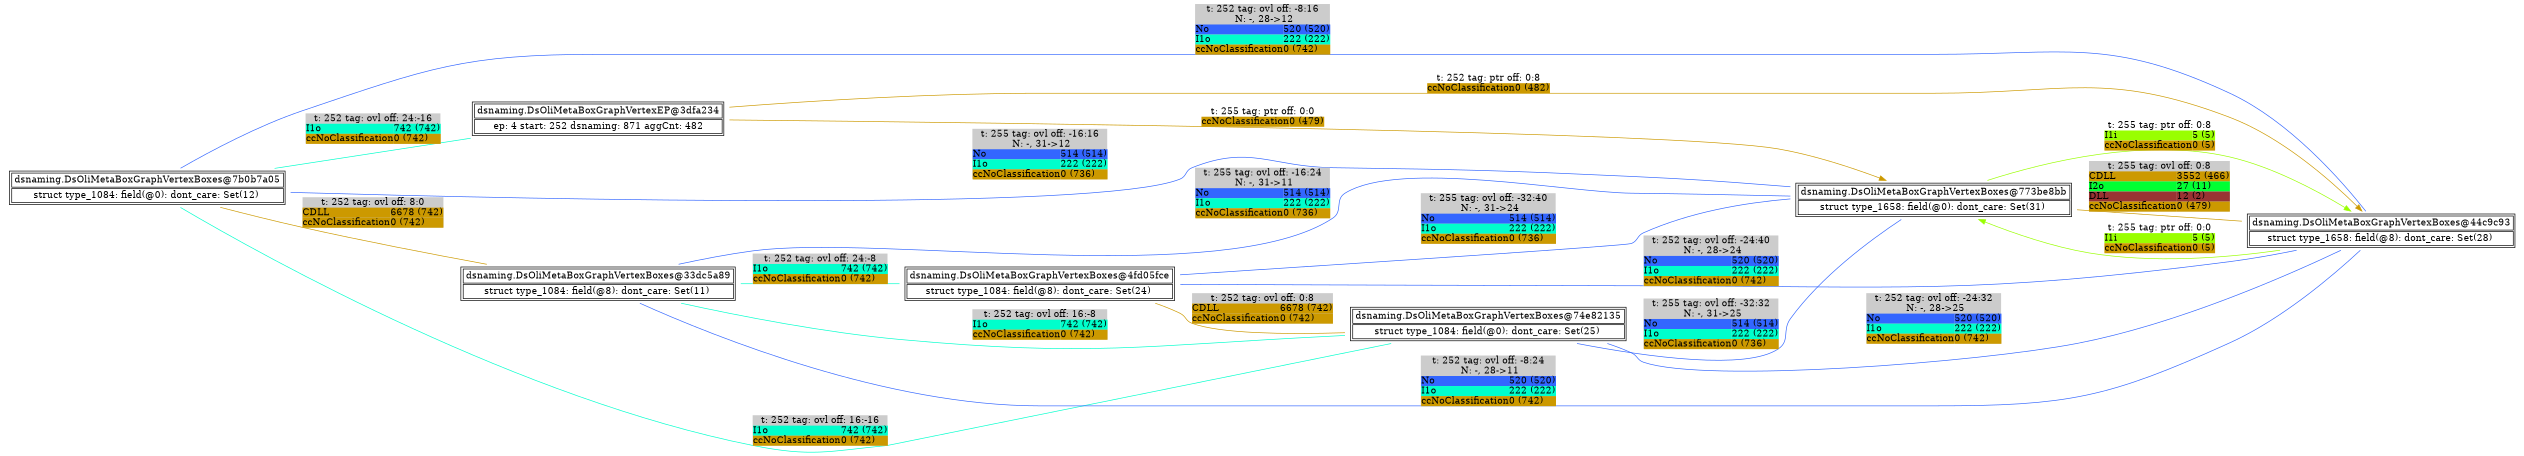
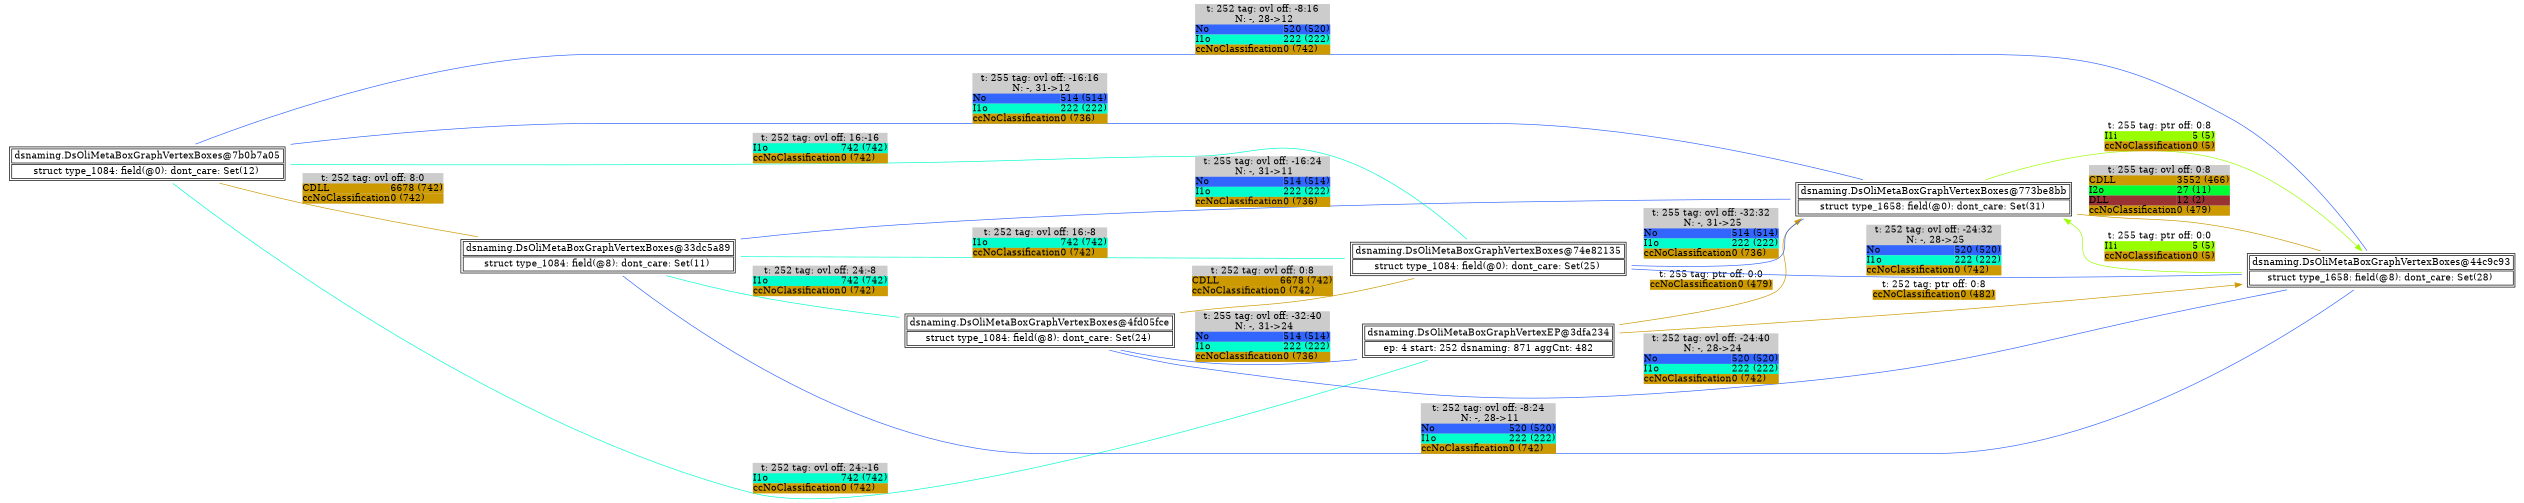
(1490, 254) -> (1239, 364)
